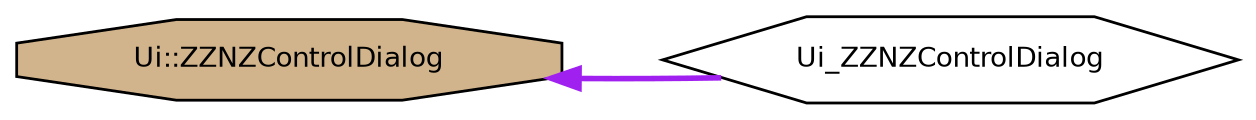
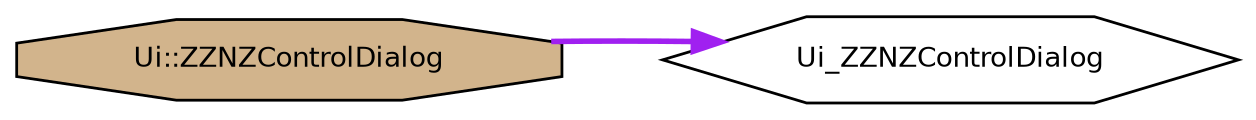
(650, 79) -> (622, 41)
